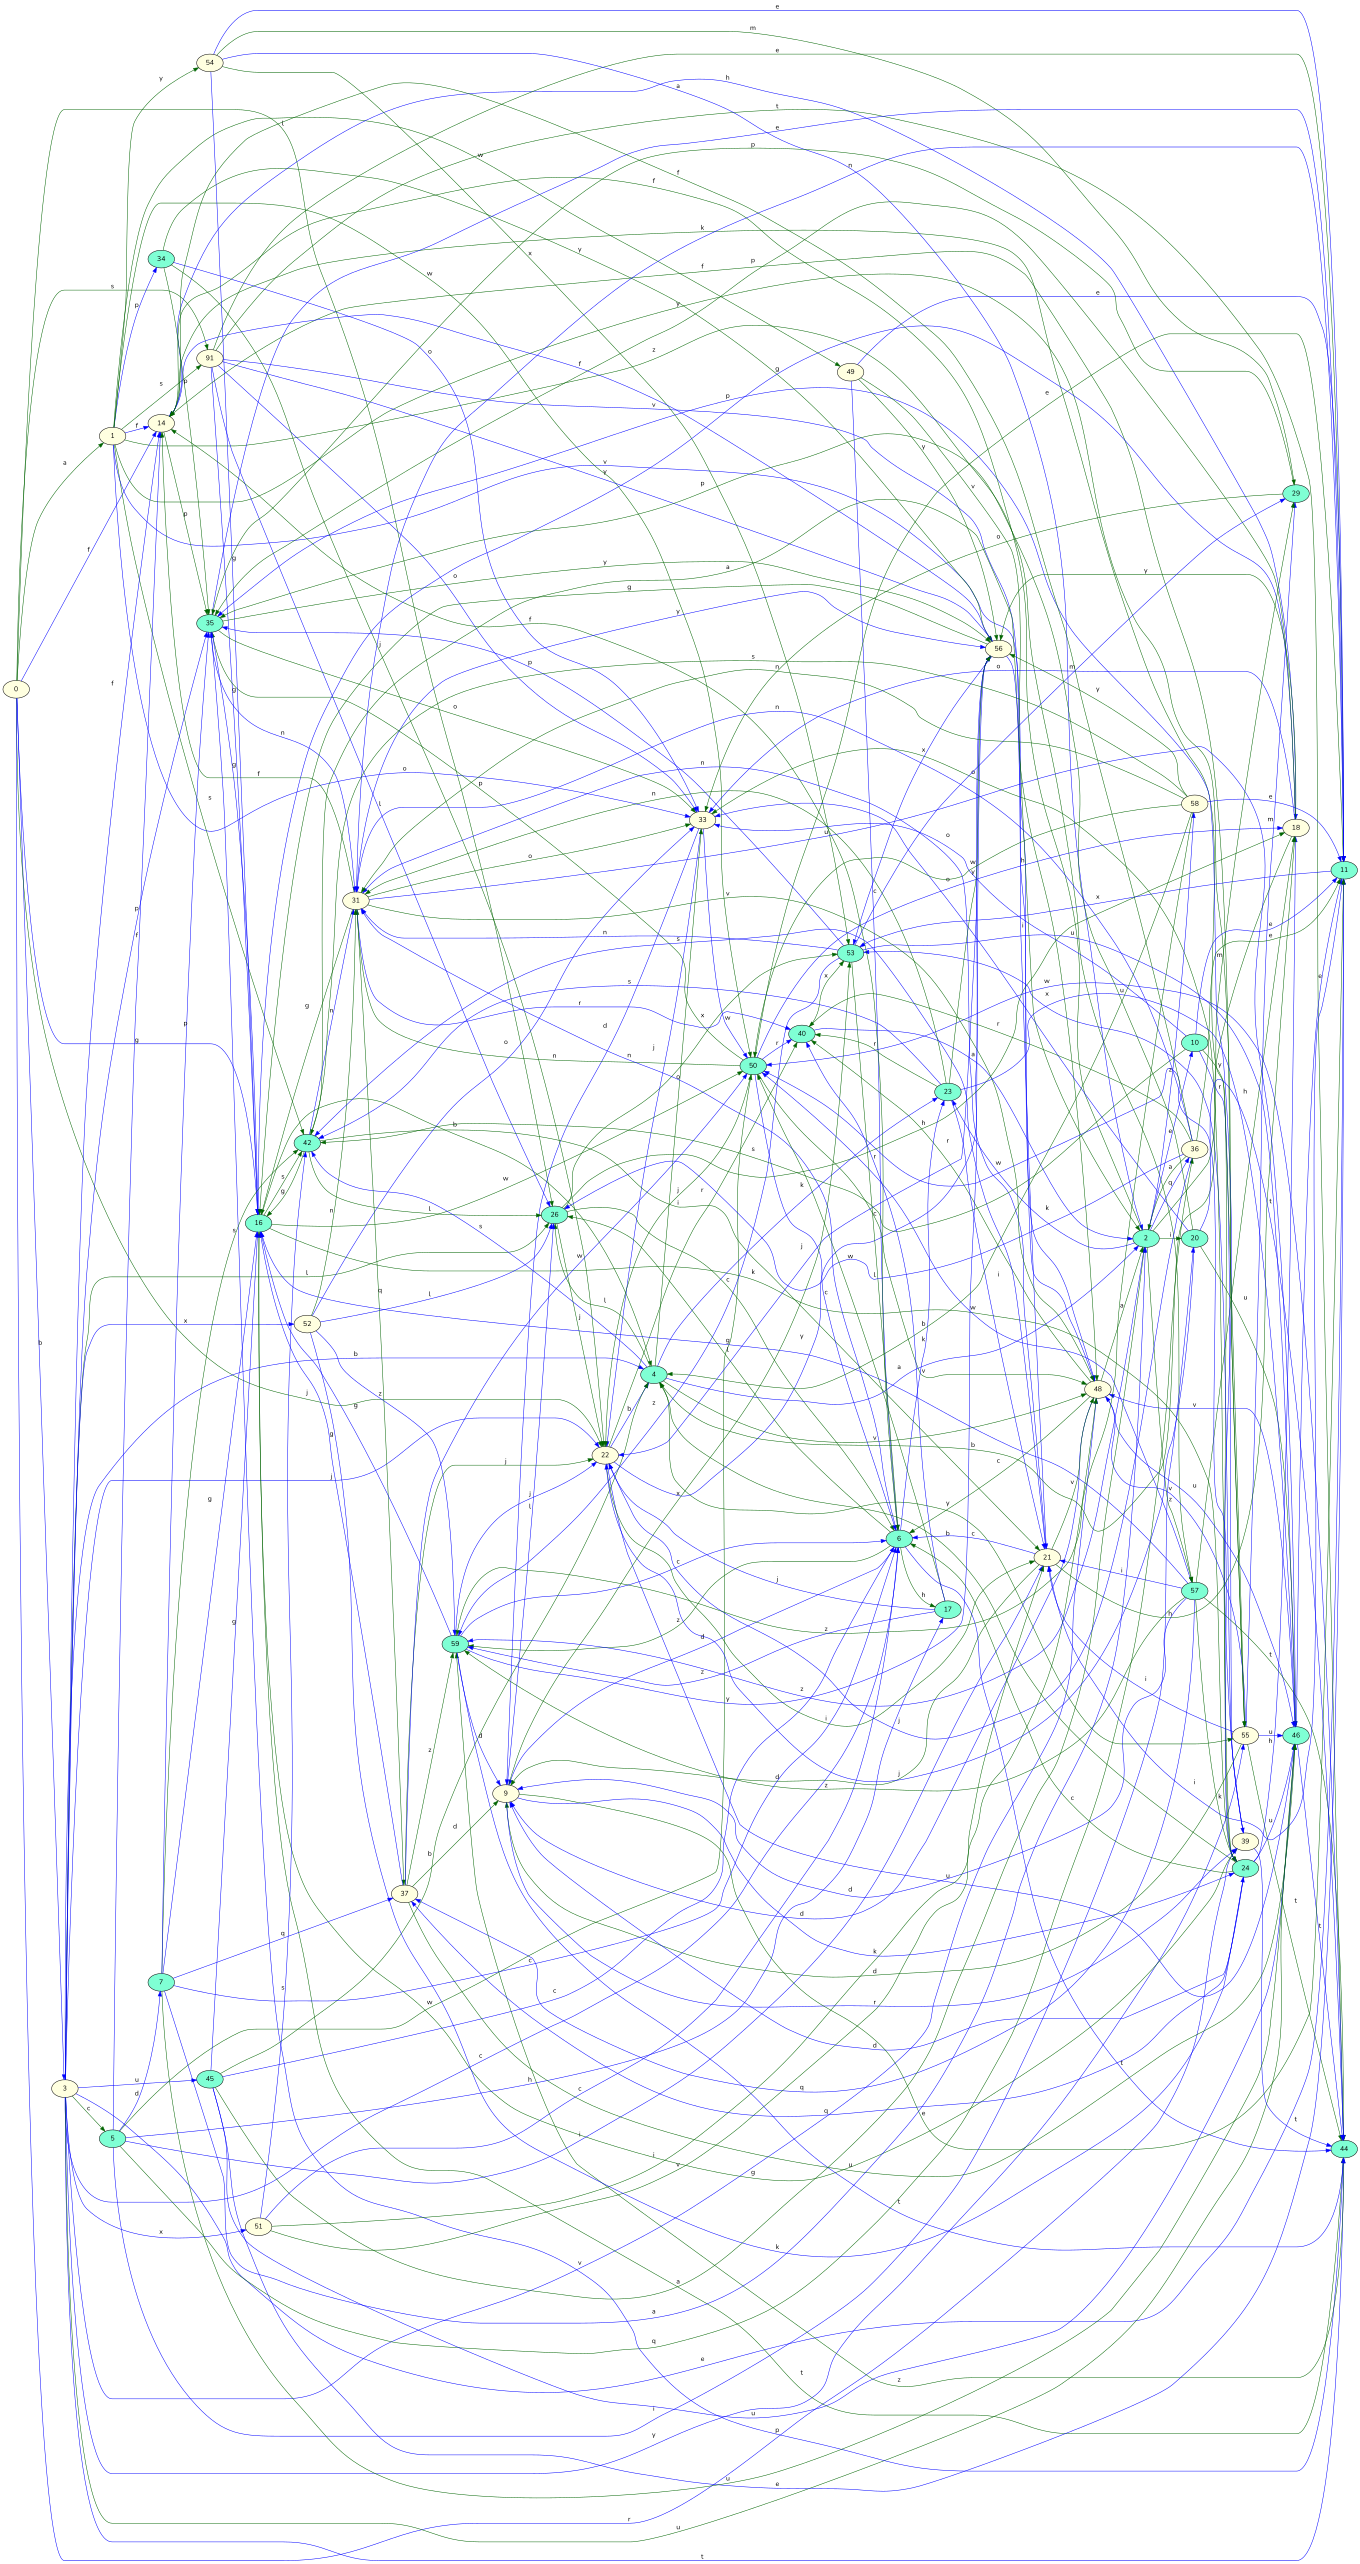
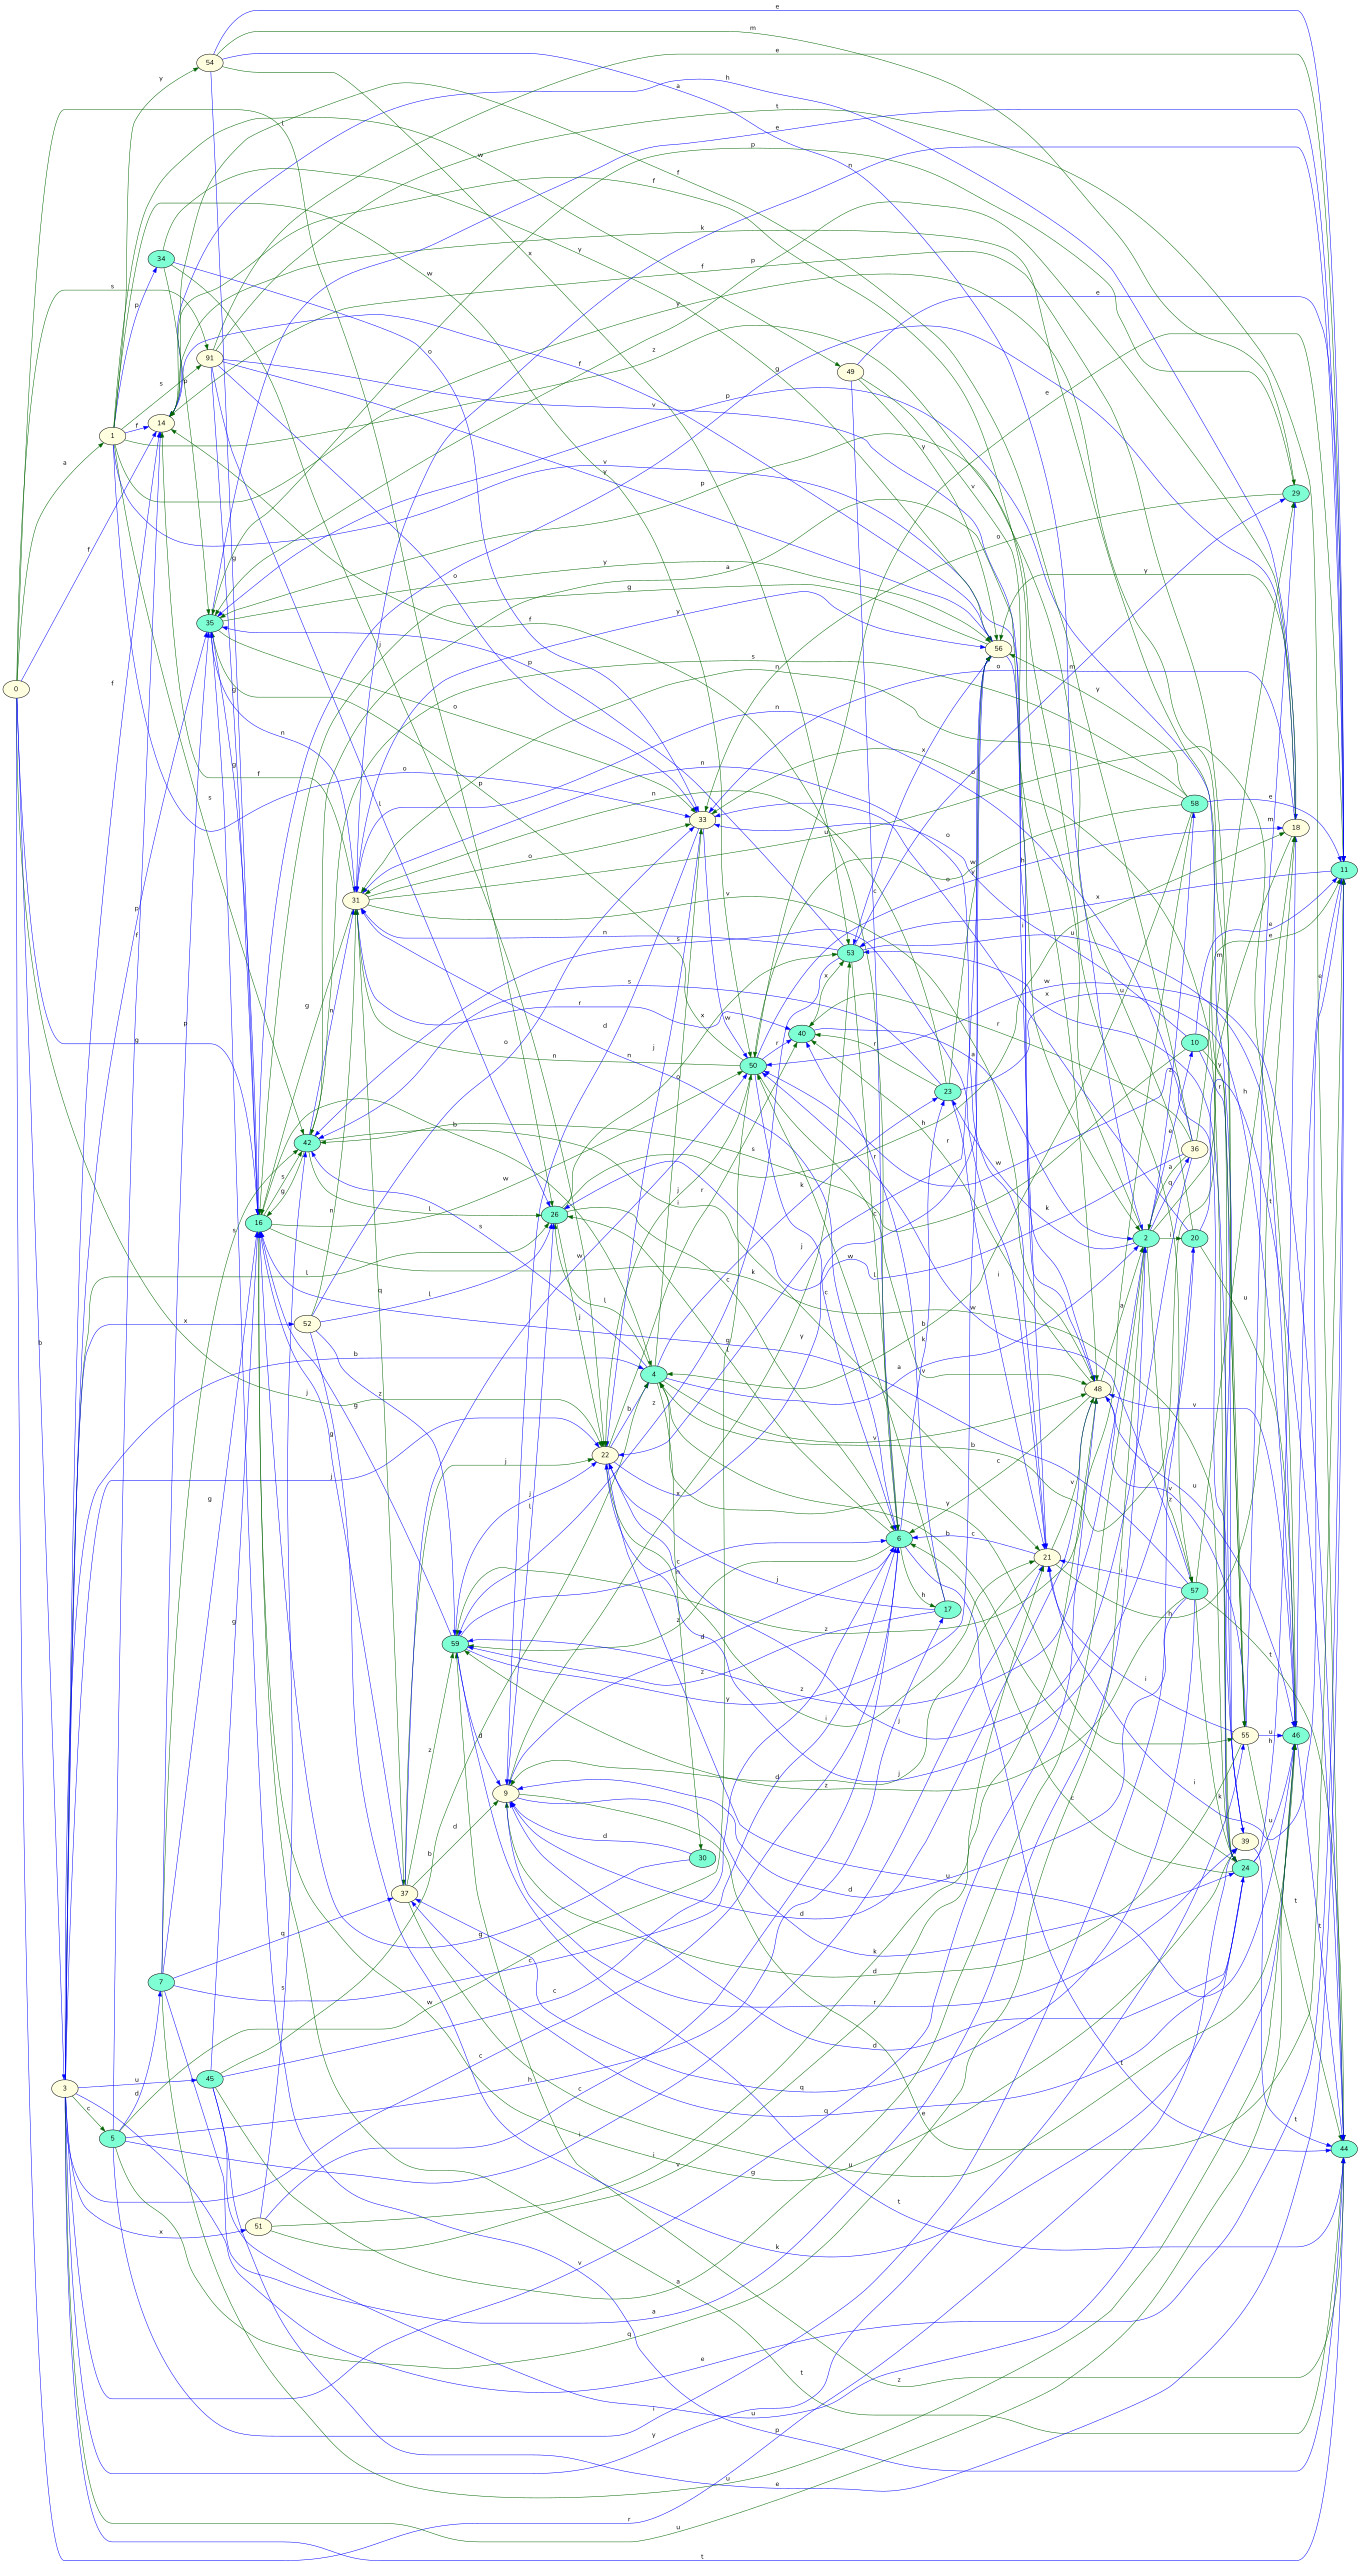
(185, 521) -> none
(1250, 803) -> (1250, 803)
(1195, 804) -> (1195, 804)
none -> (703, 1858)
(961, 2124) -> (905, 2160)
